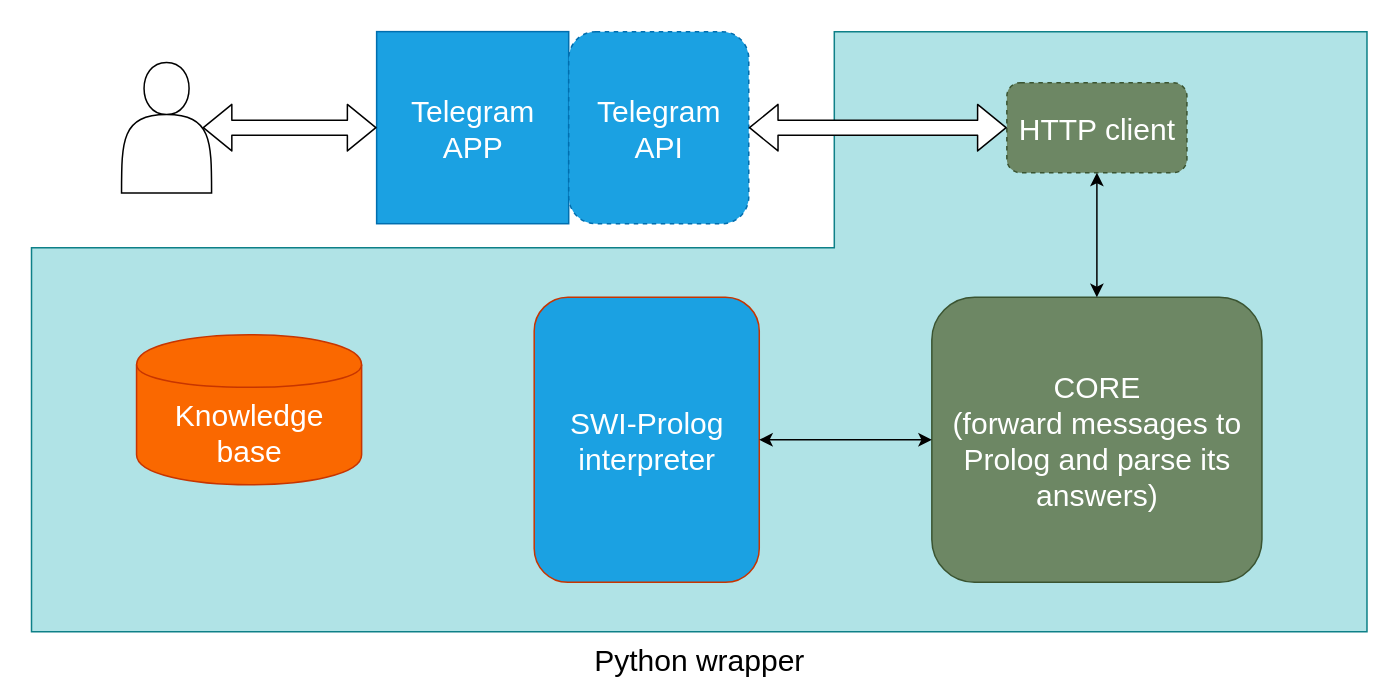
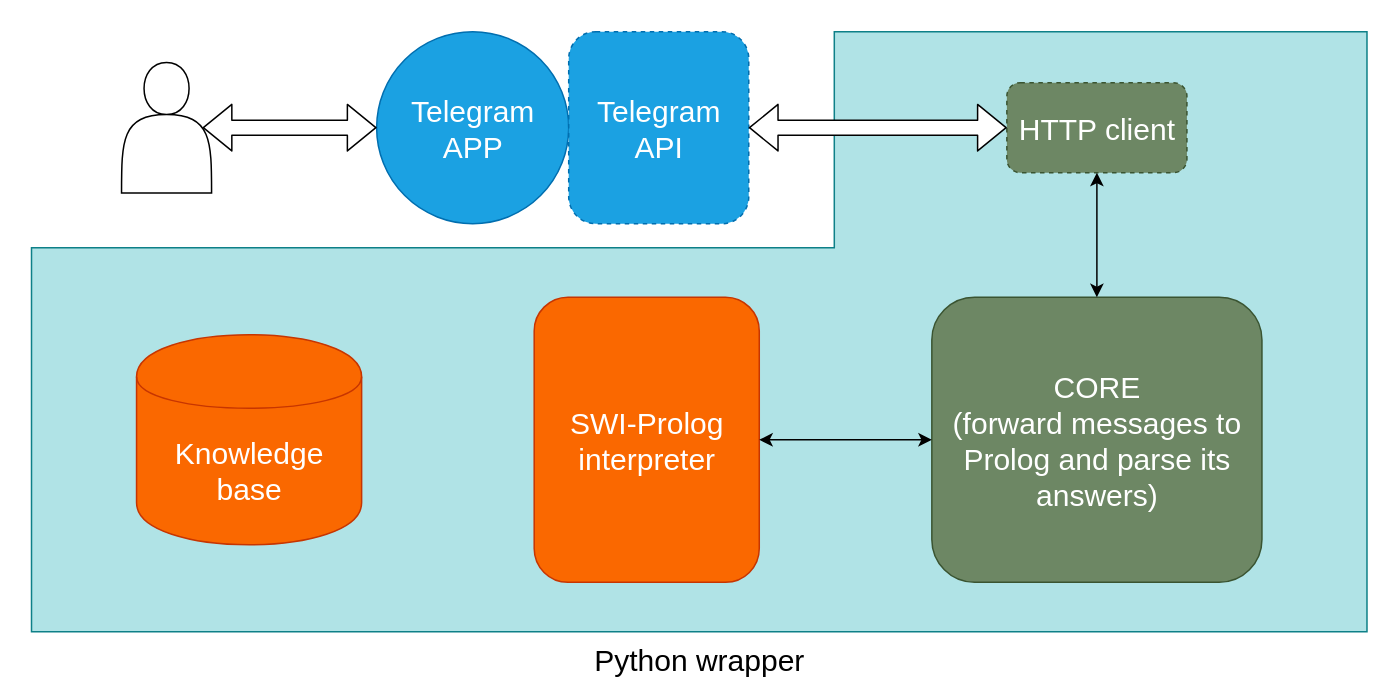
(473, 128) -> (473, 128)
(249, 410) -> (249, 440)
(647, 440) -> (647, 440)
